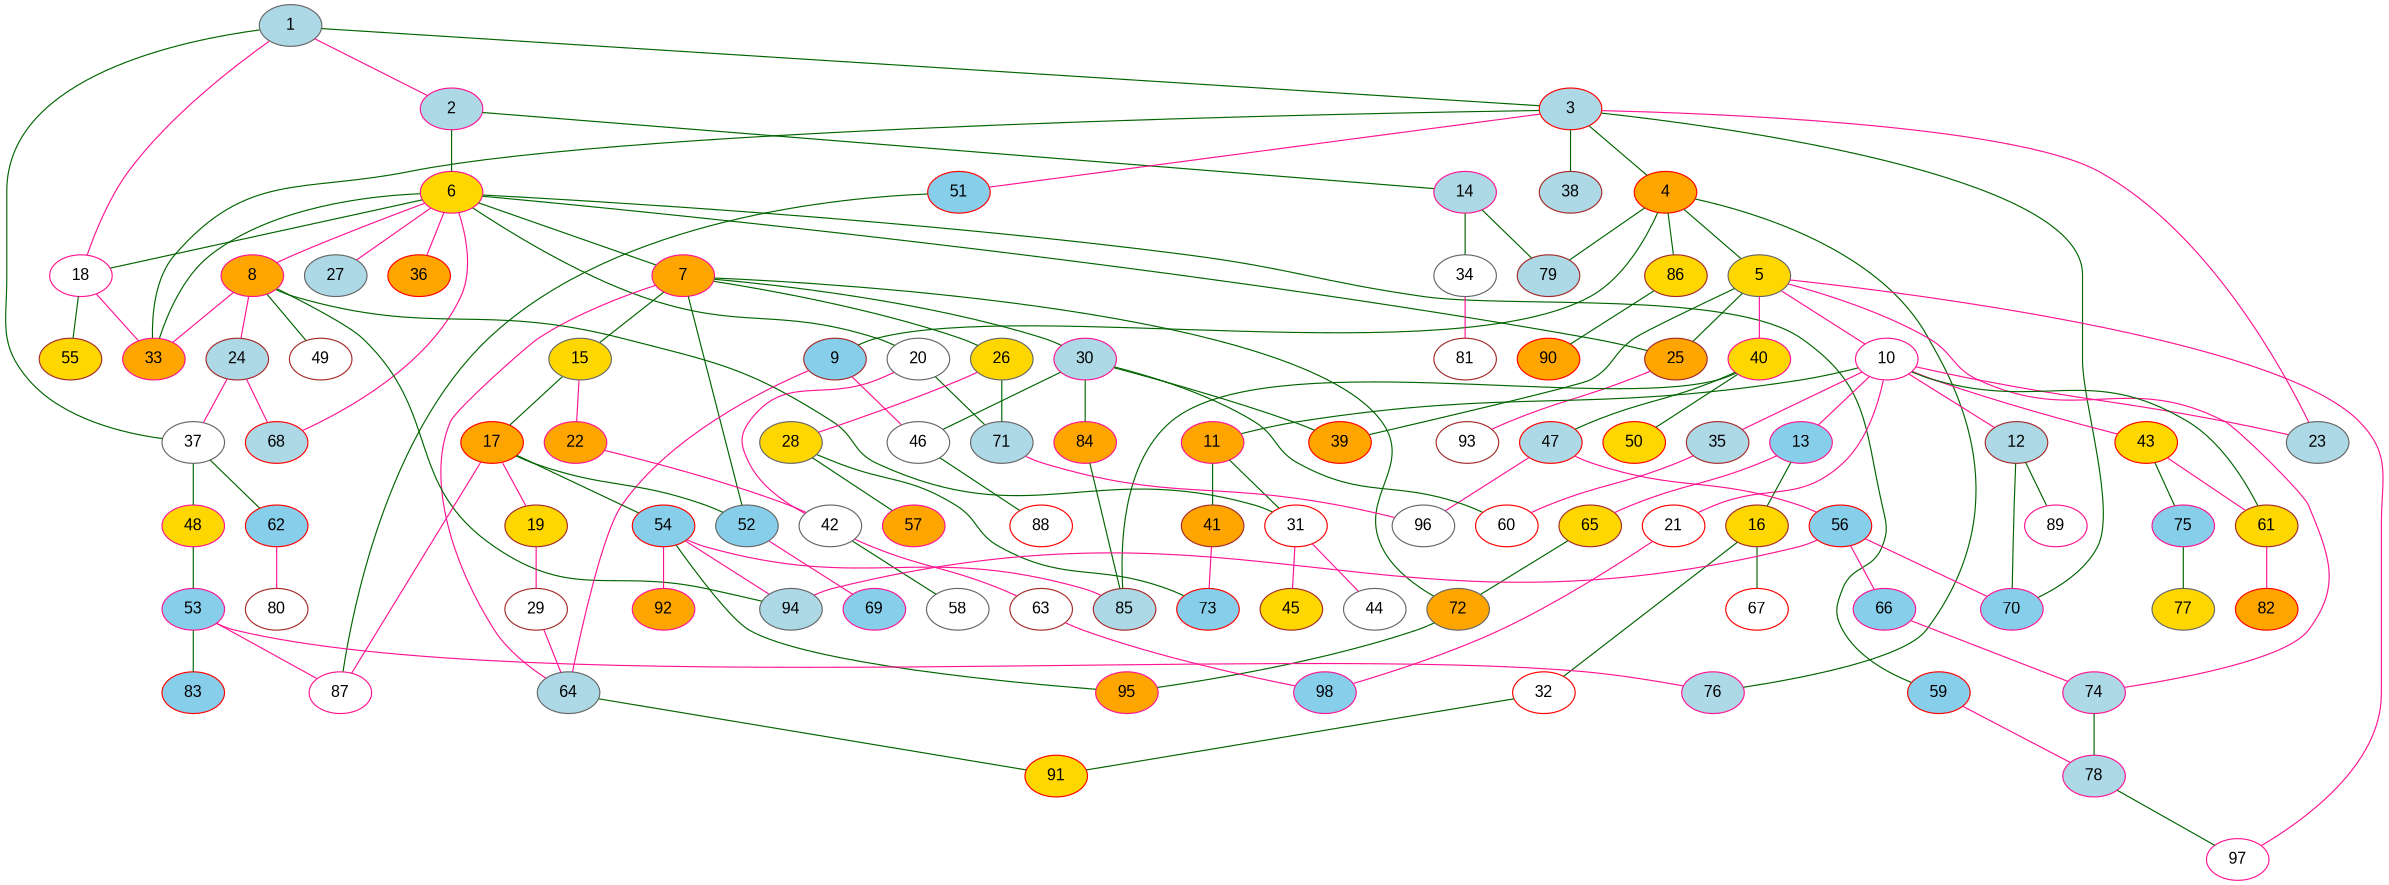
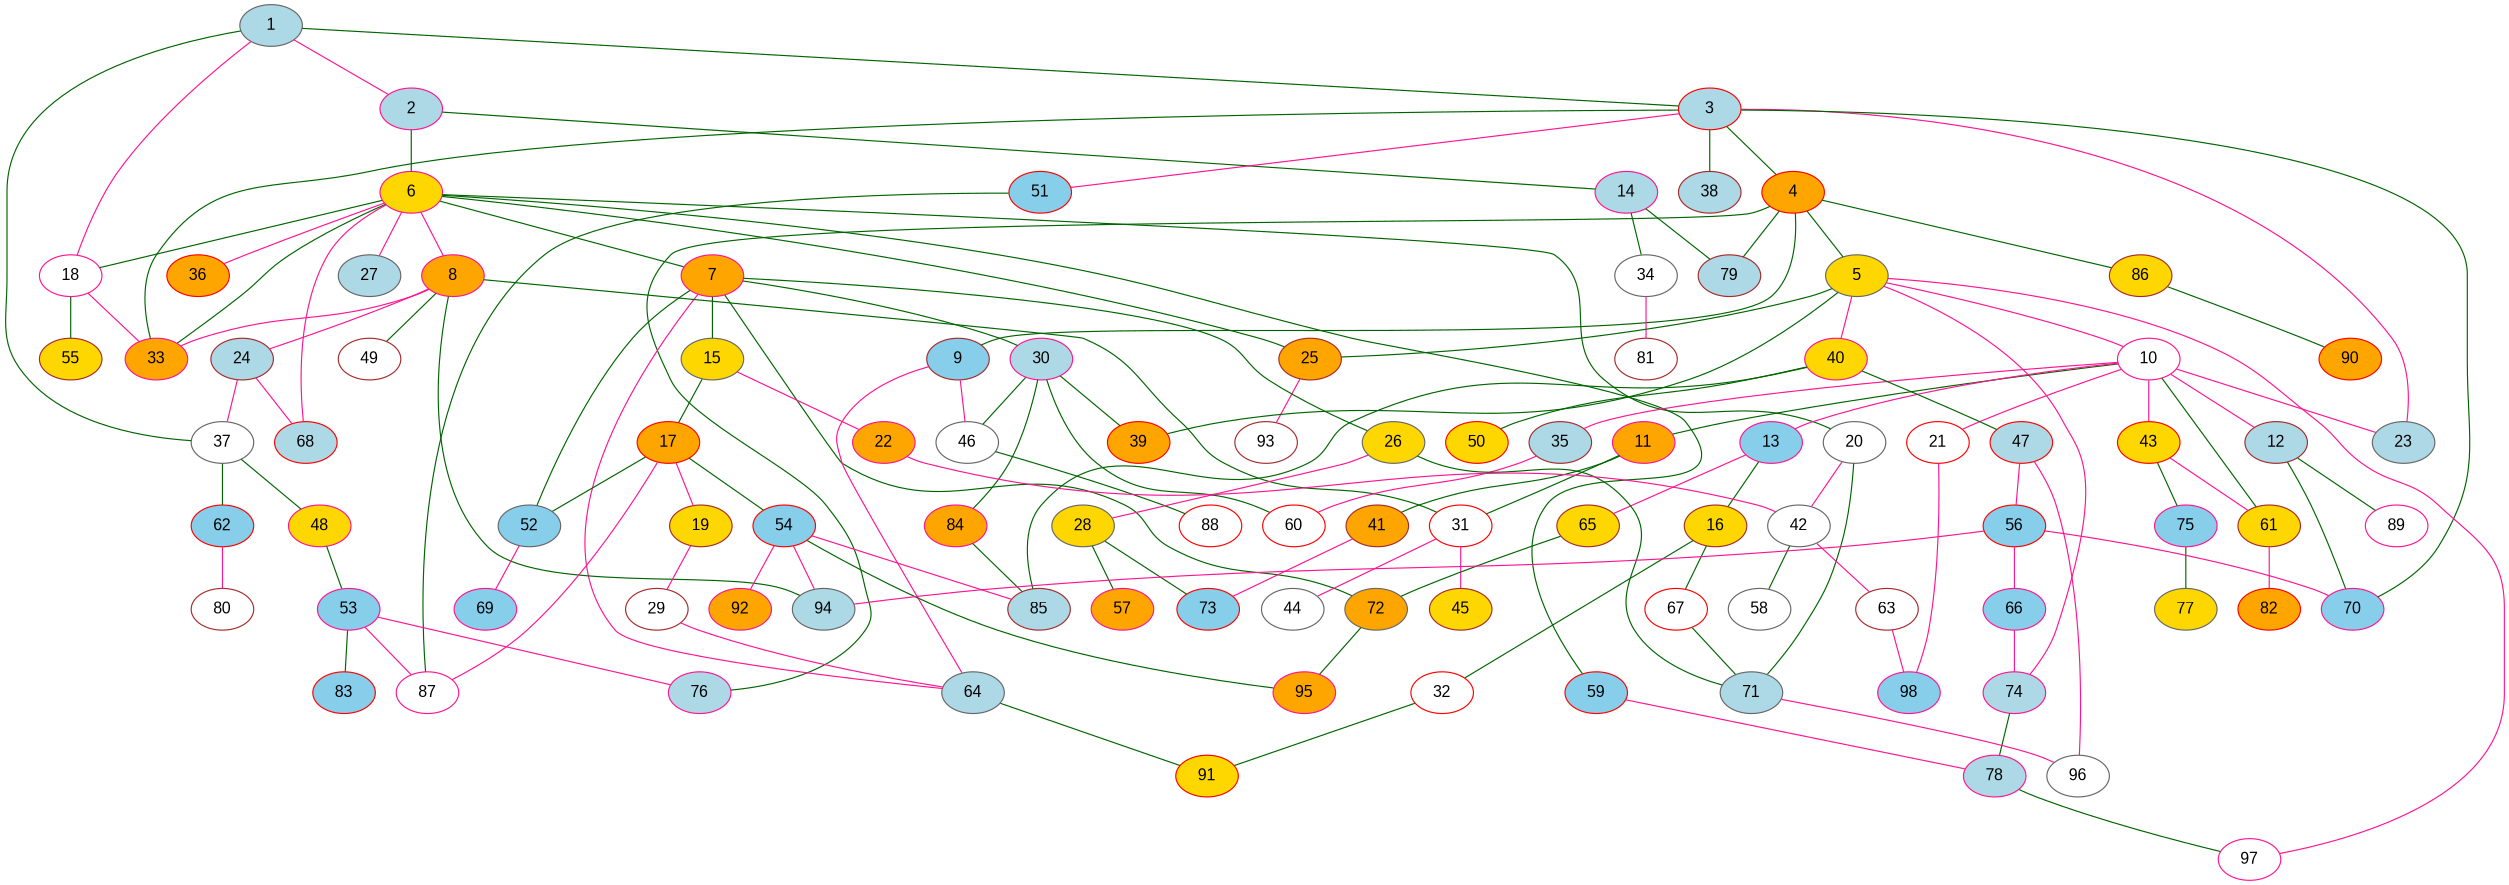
none -> (1714, 651)
